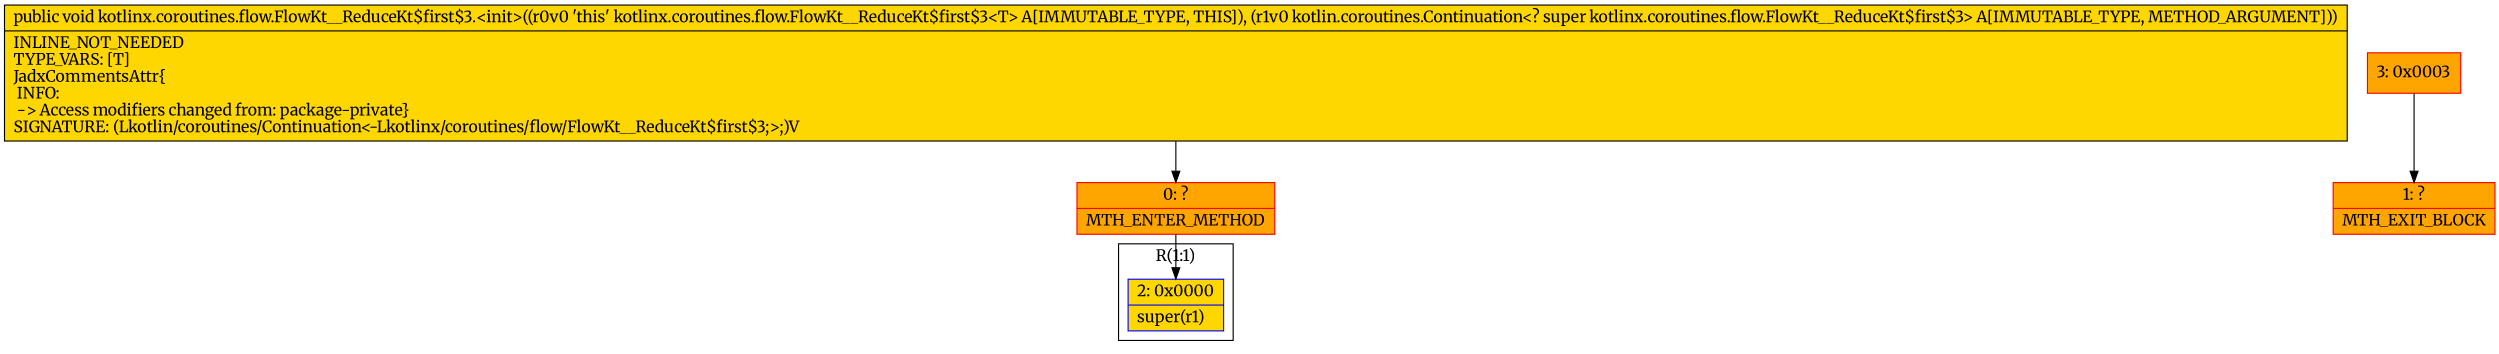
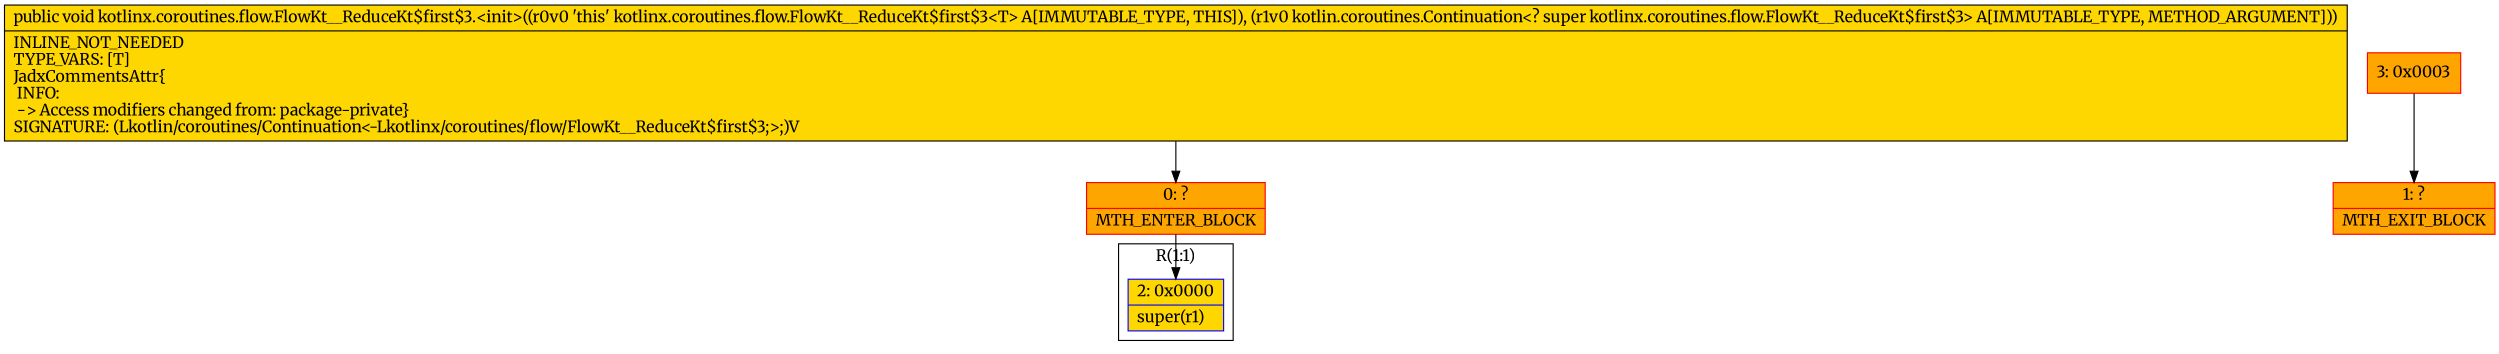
(1176, 221) -> (1176, 221)
